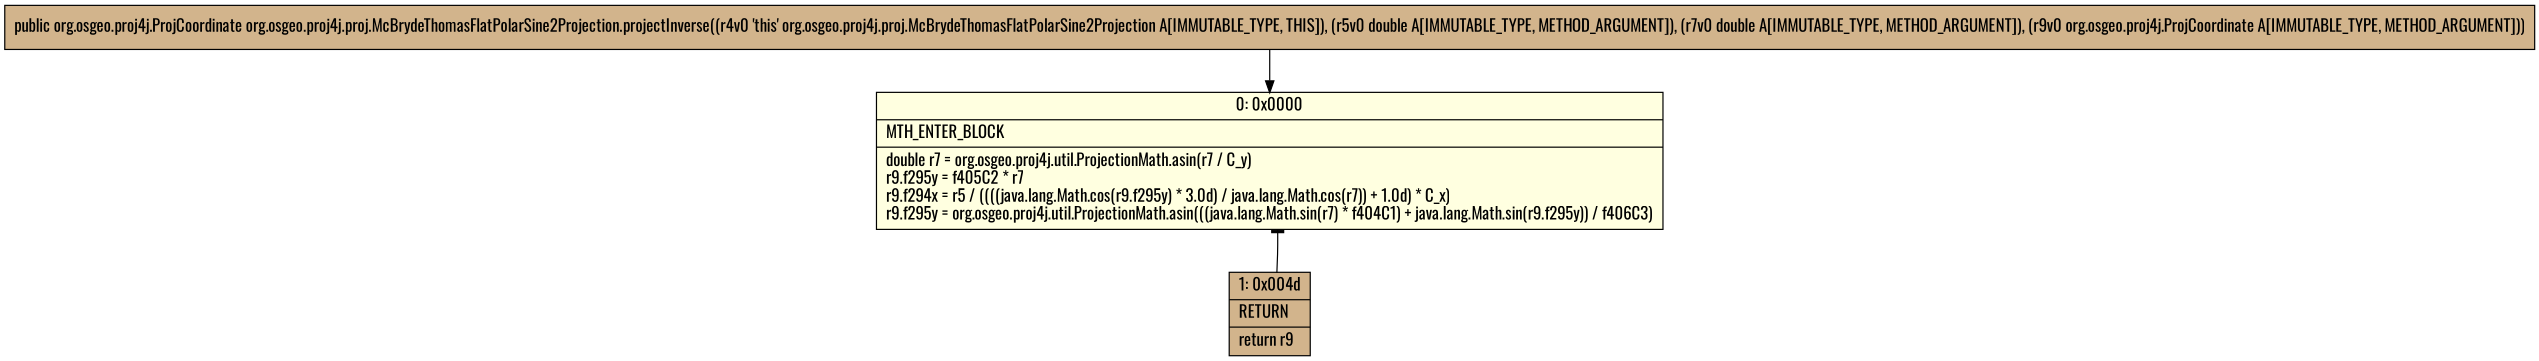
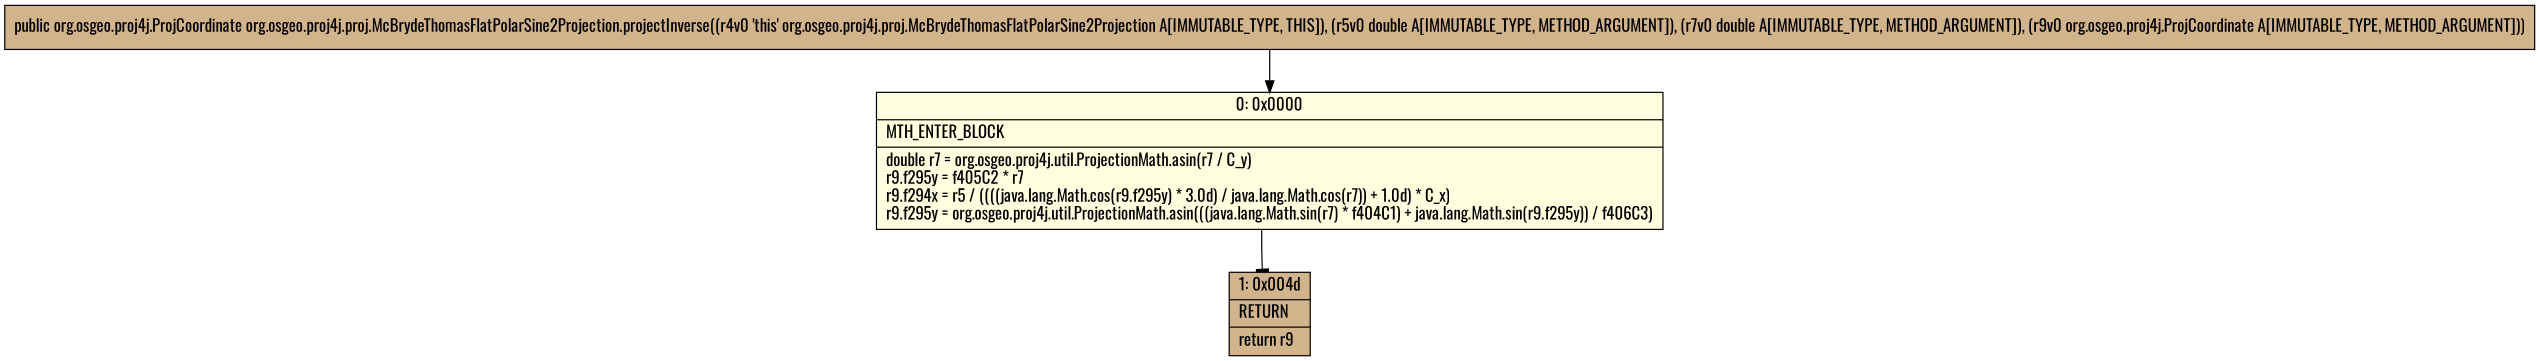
(1278, 254) -> (1262, 248)
